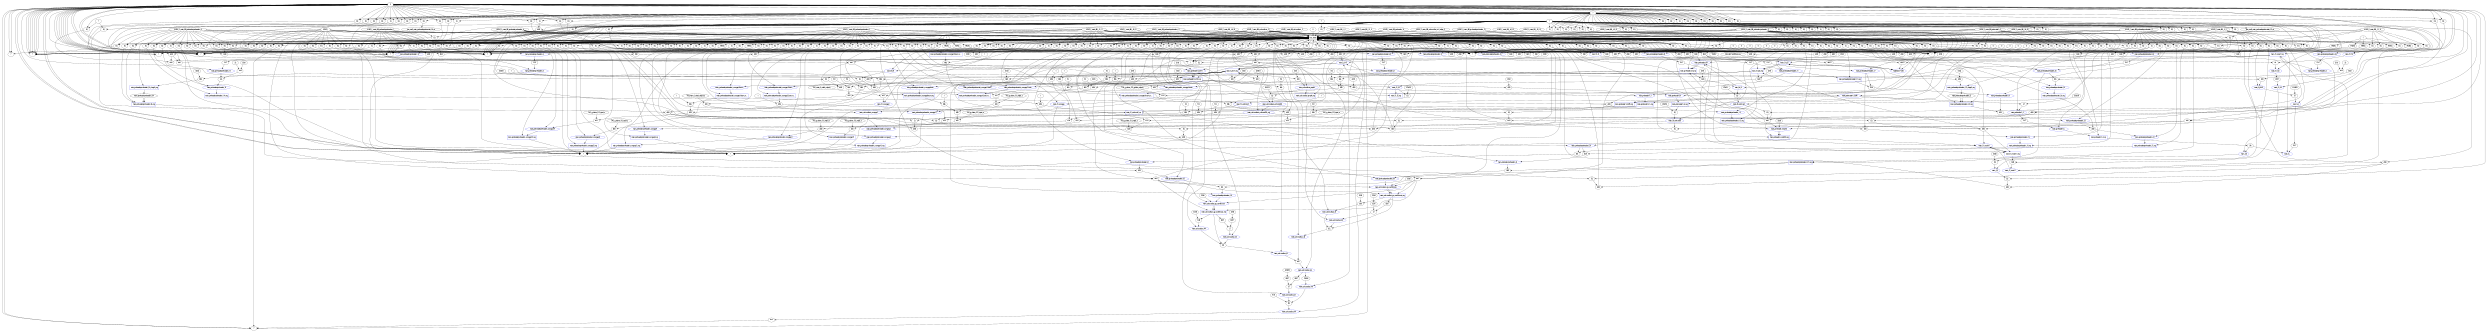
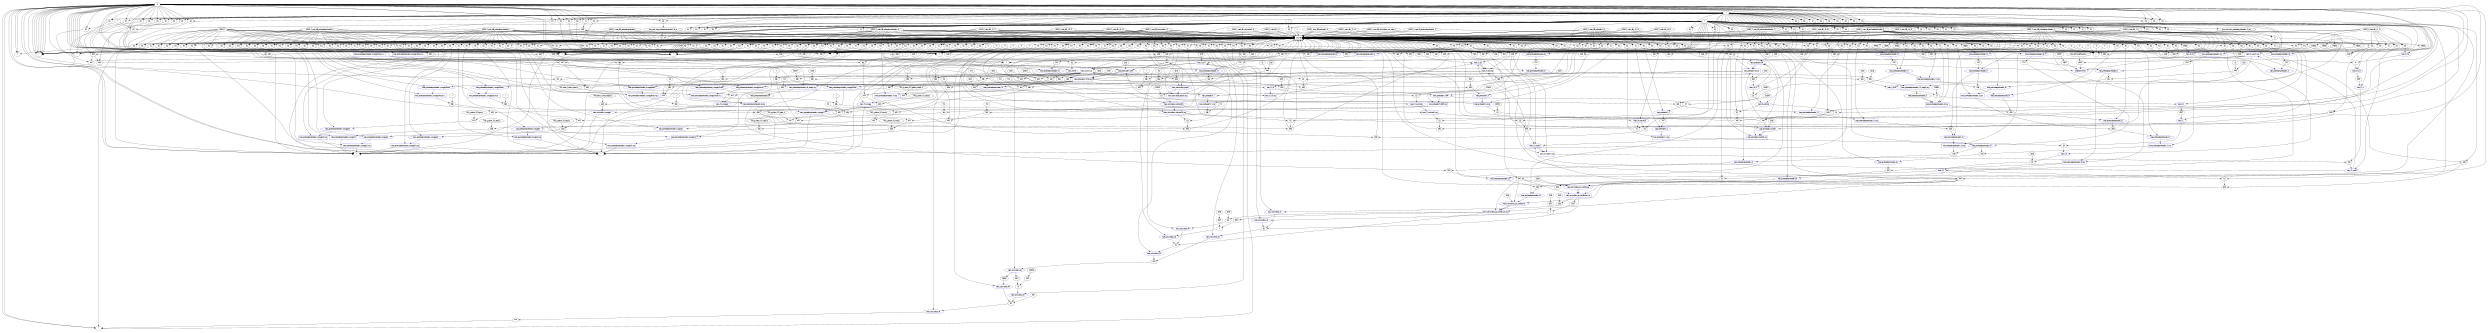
(997, 92) -> (738, 122)
(2267, 150) -> (2131, 143)
